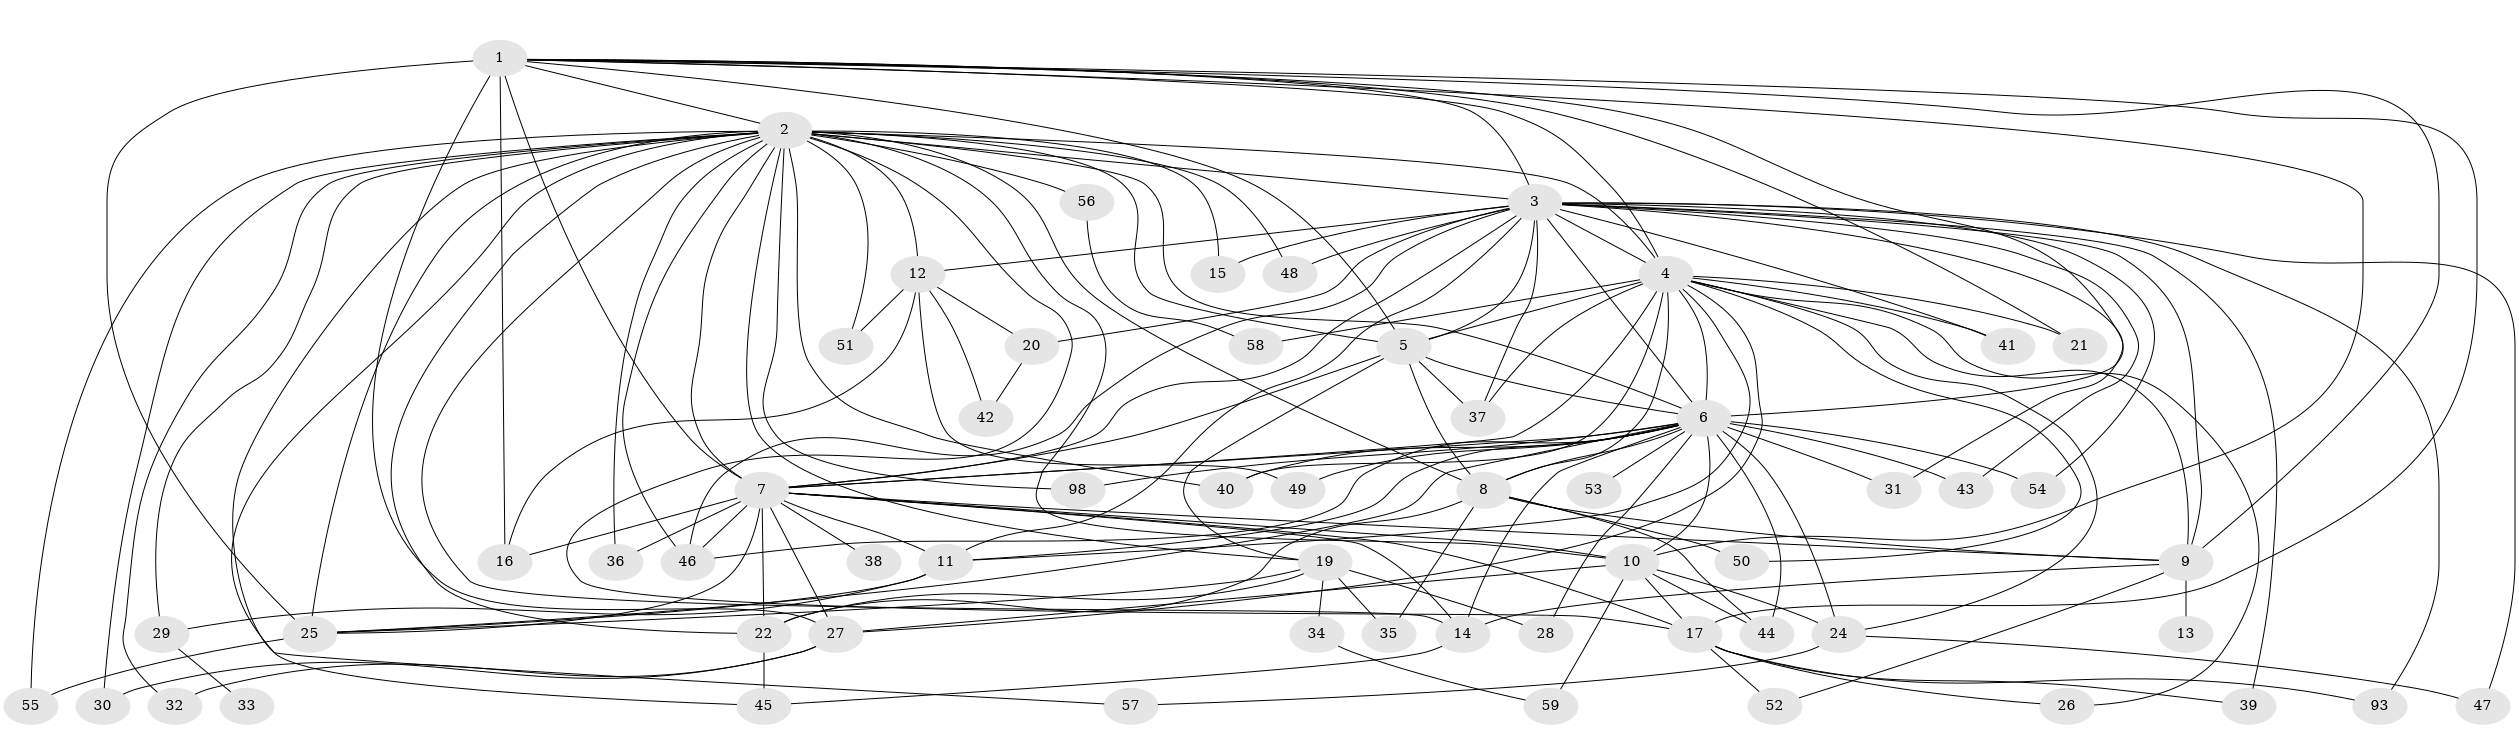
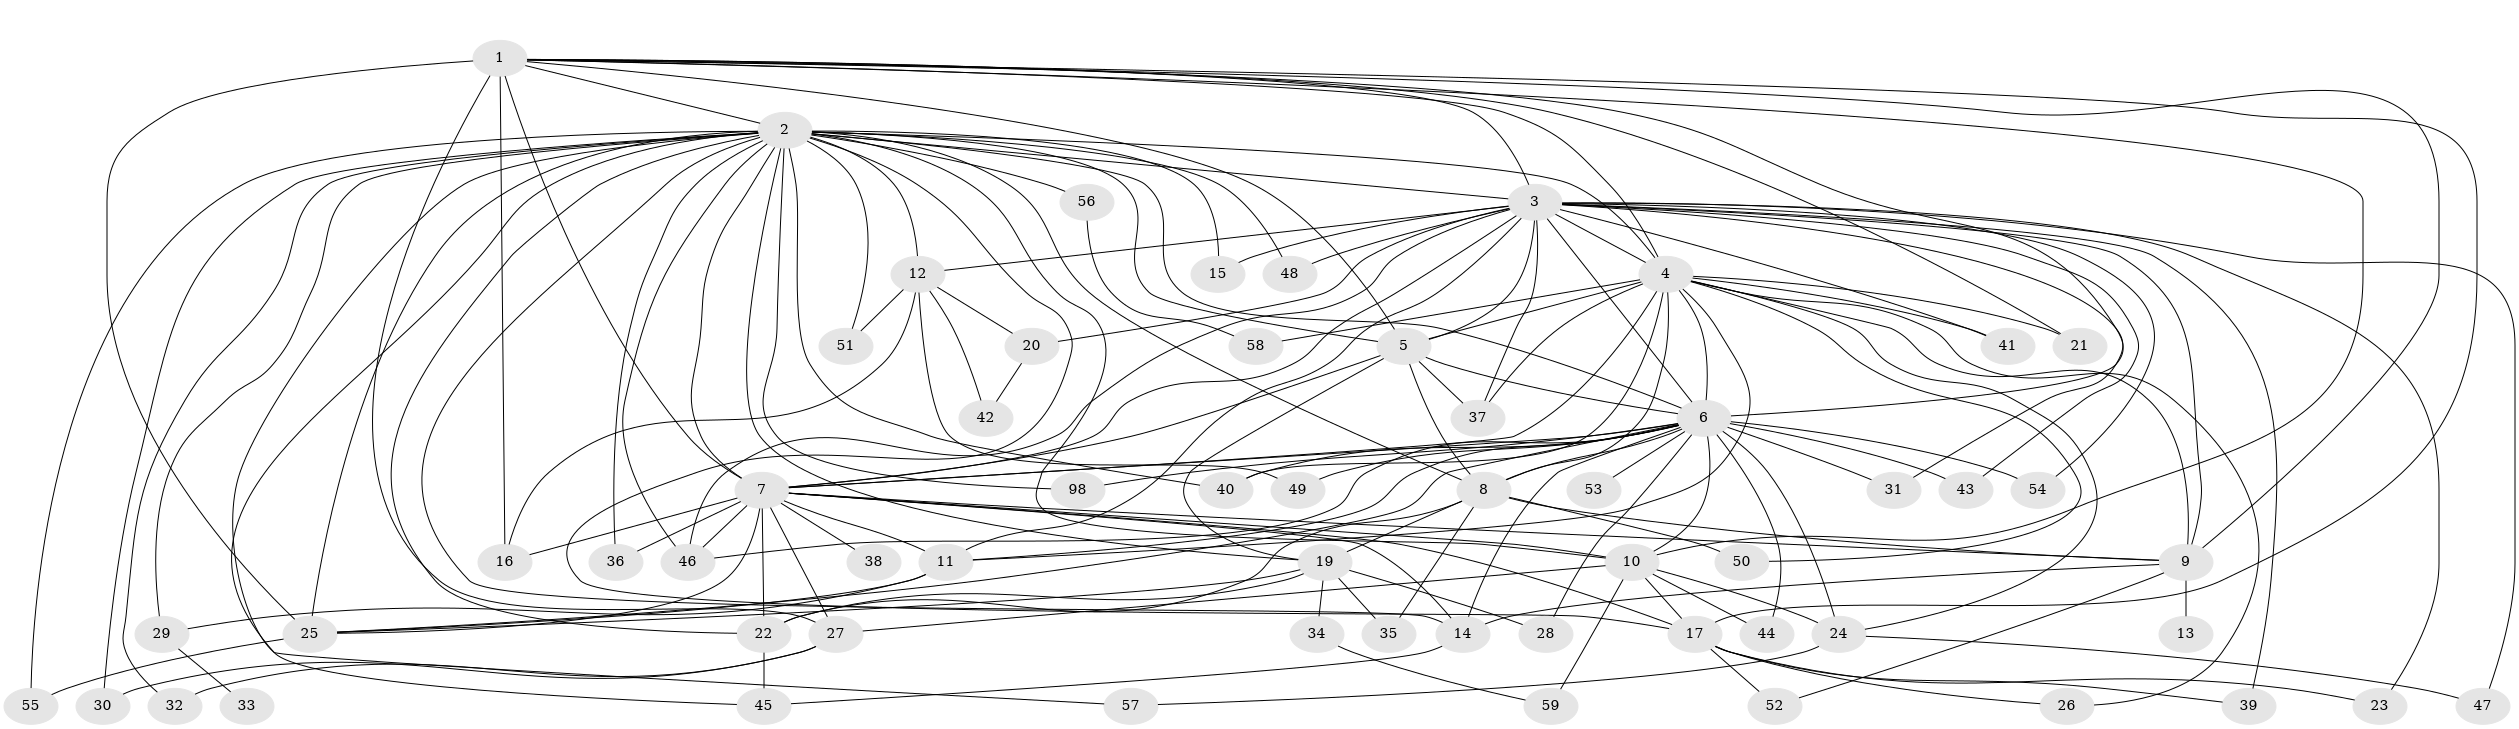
(1685, 558) -> (1404, 526)
(1449, 571) -> none
(2380, 706) -> (2380, 706)
